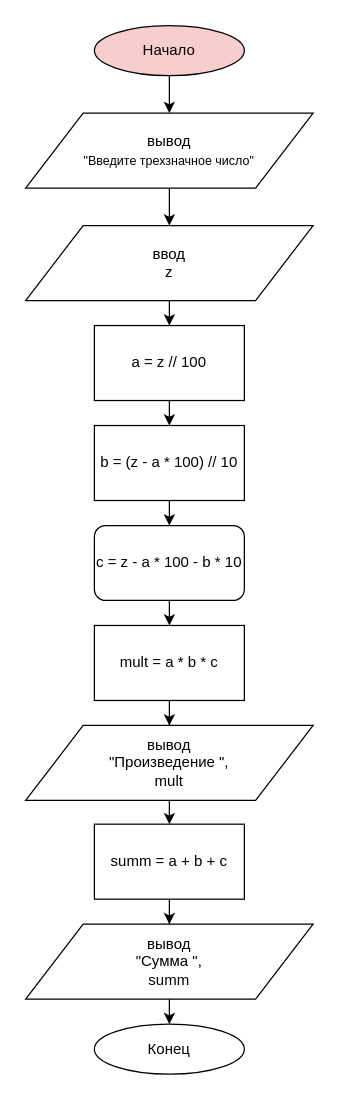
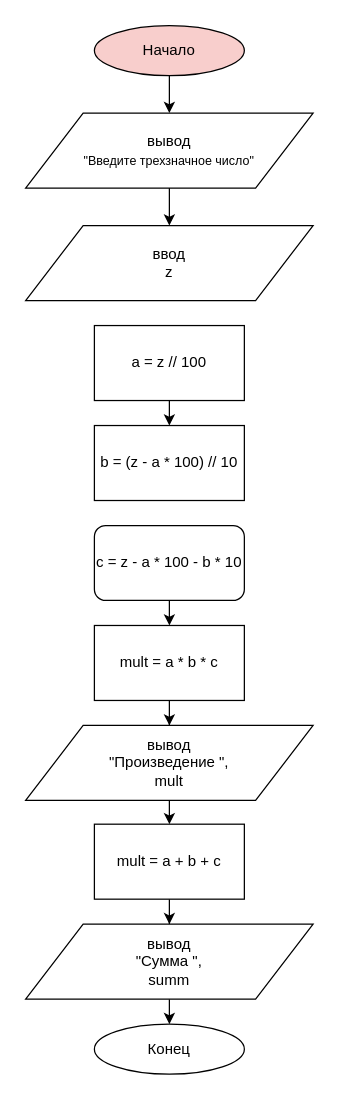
(169, 309) -> none
(169, 509) -> none
(169, 862) -> (169, 862)
